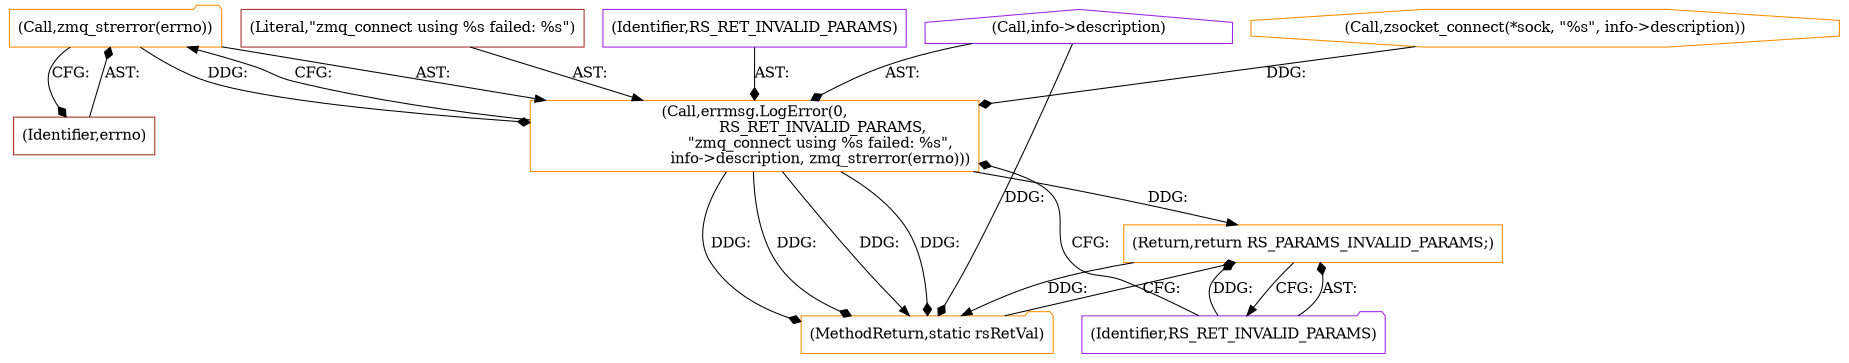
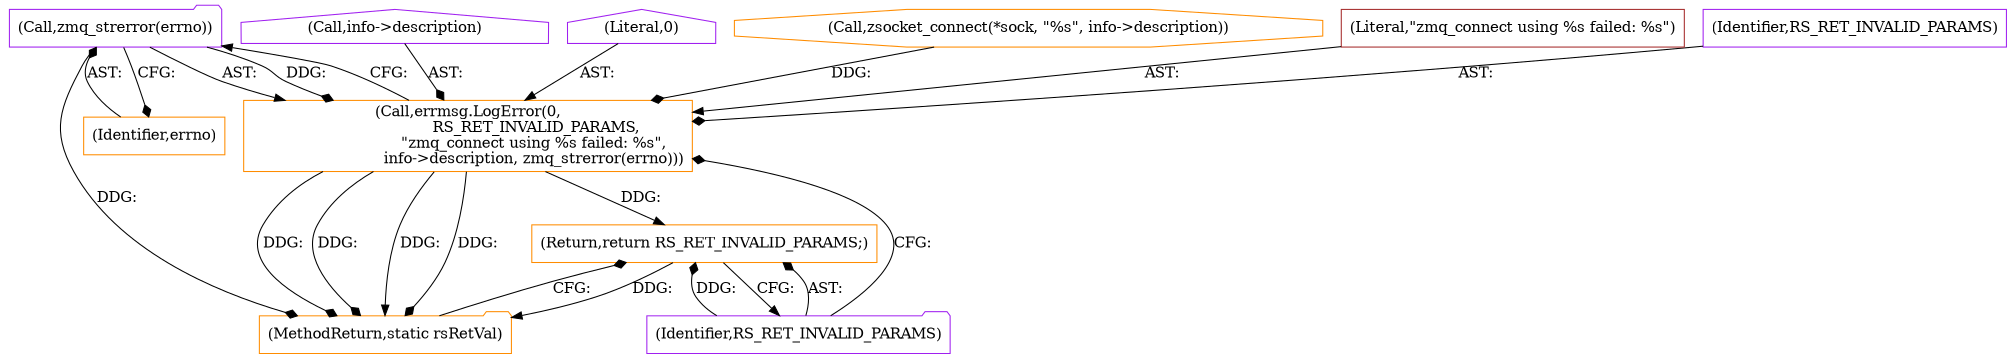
(116, 28) -> (116, 28)
none -> (642, 28)
(84, 136) -> (154, 136)
(1018, 163) -> (112, 220)
(1313, 244) -> (704, 244)
